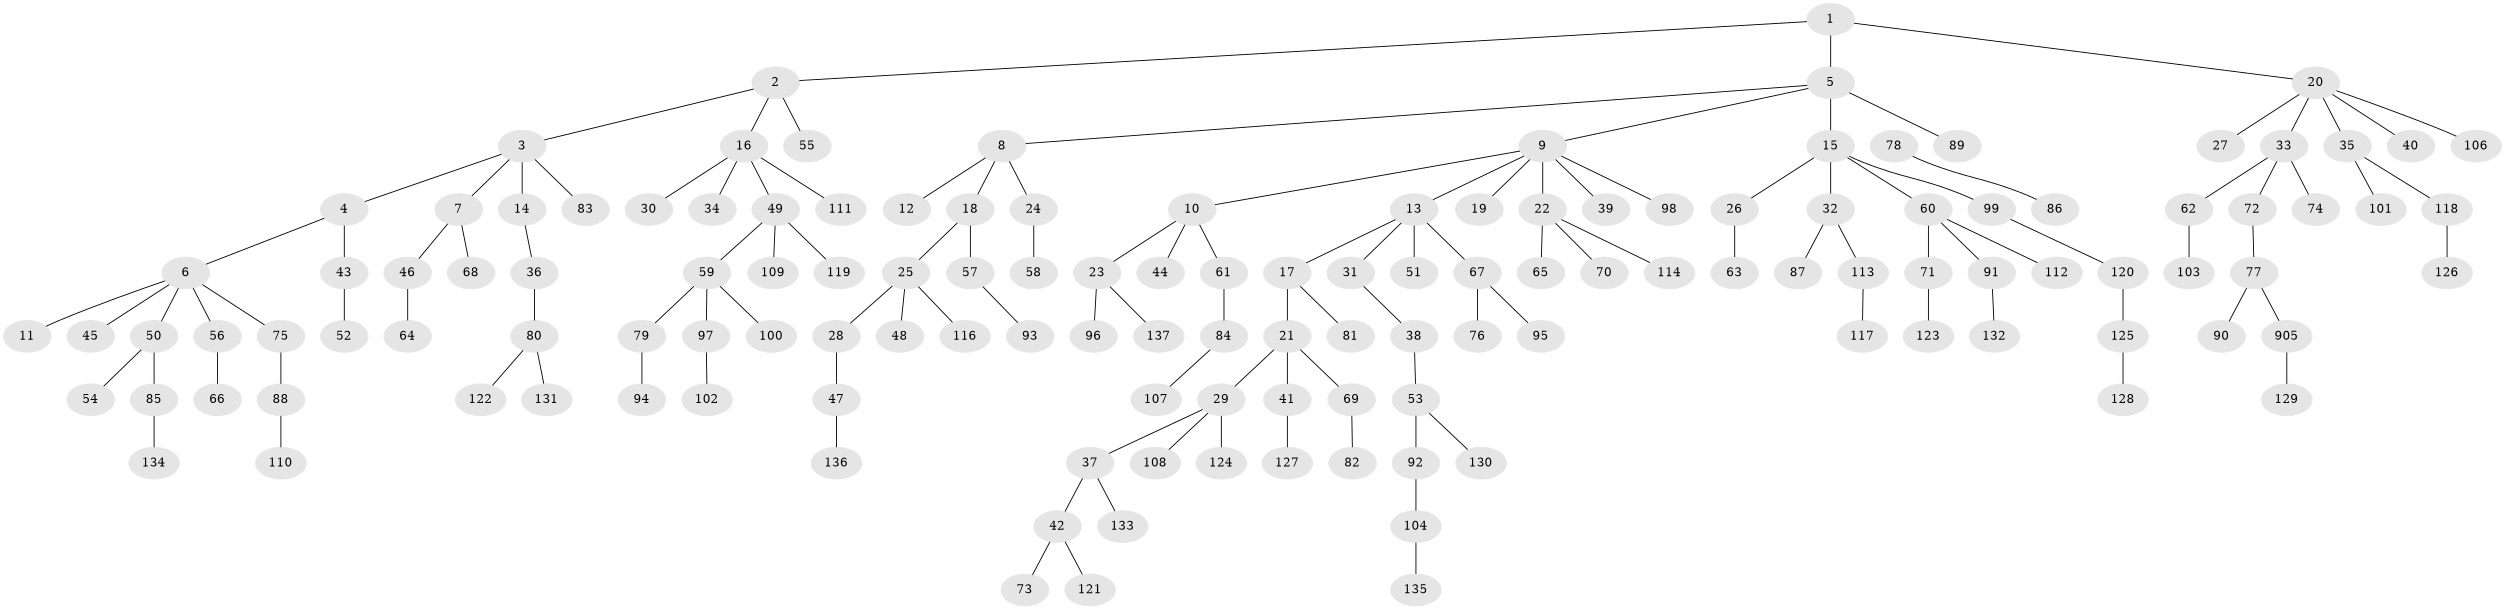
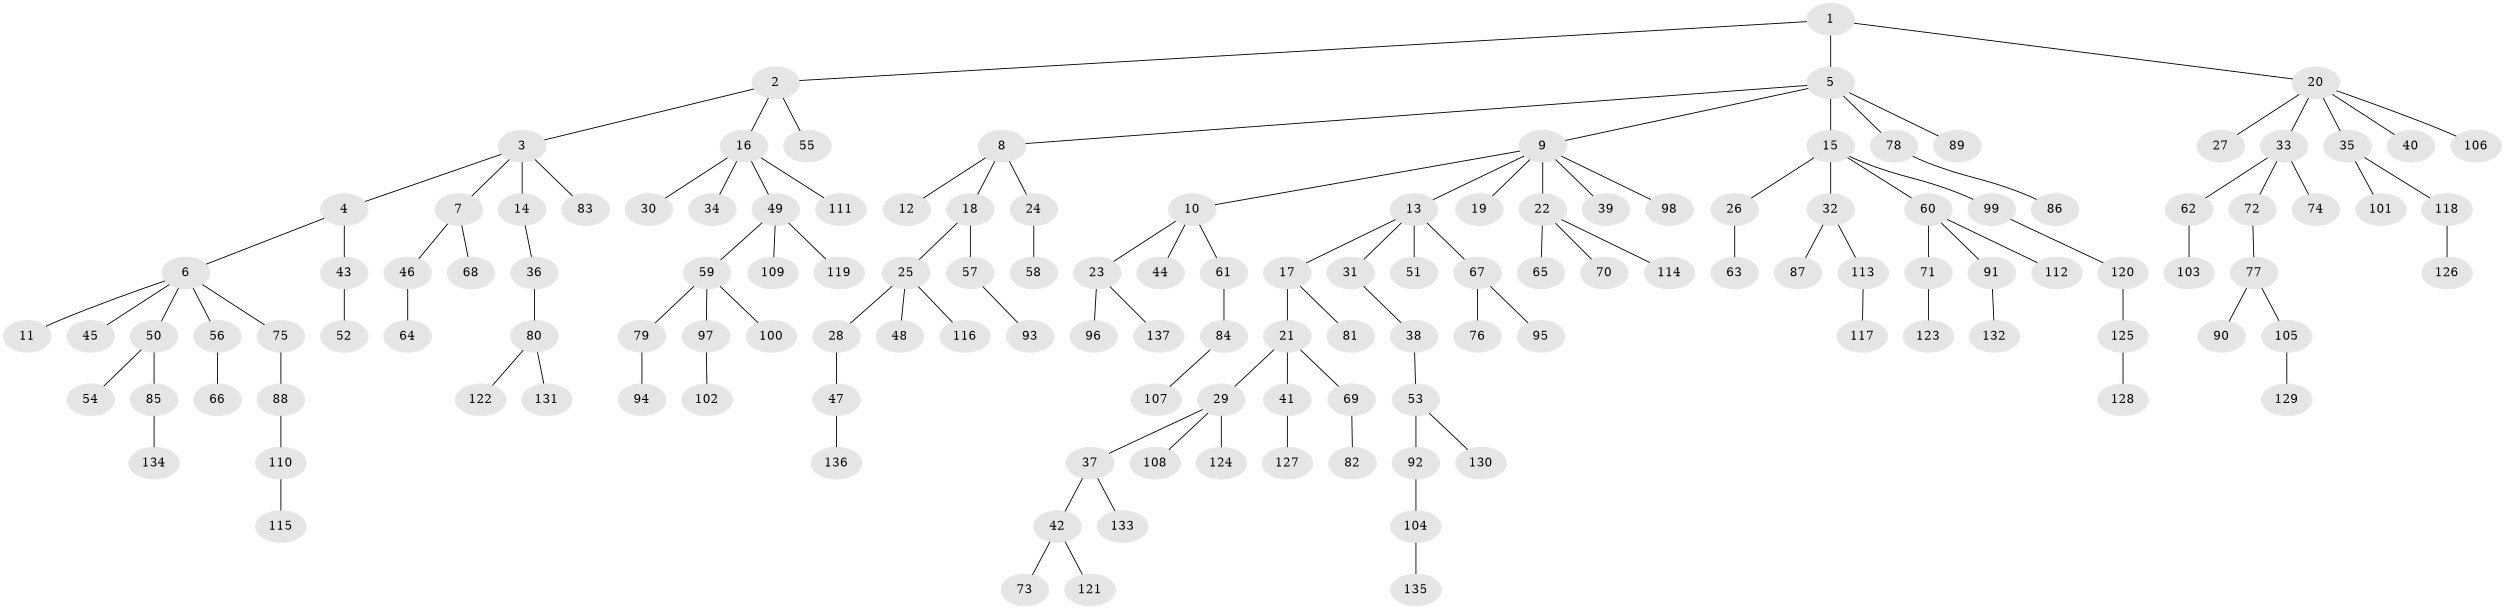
none -> (1862, 114)
(2287, 336) -> (2287, 336)
none -> (281, 527)
